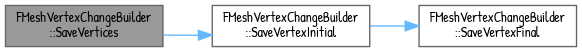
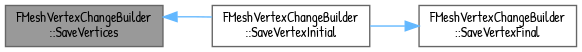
(181, 35) -> (195, 17)
